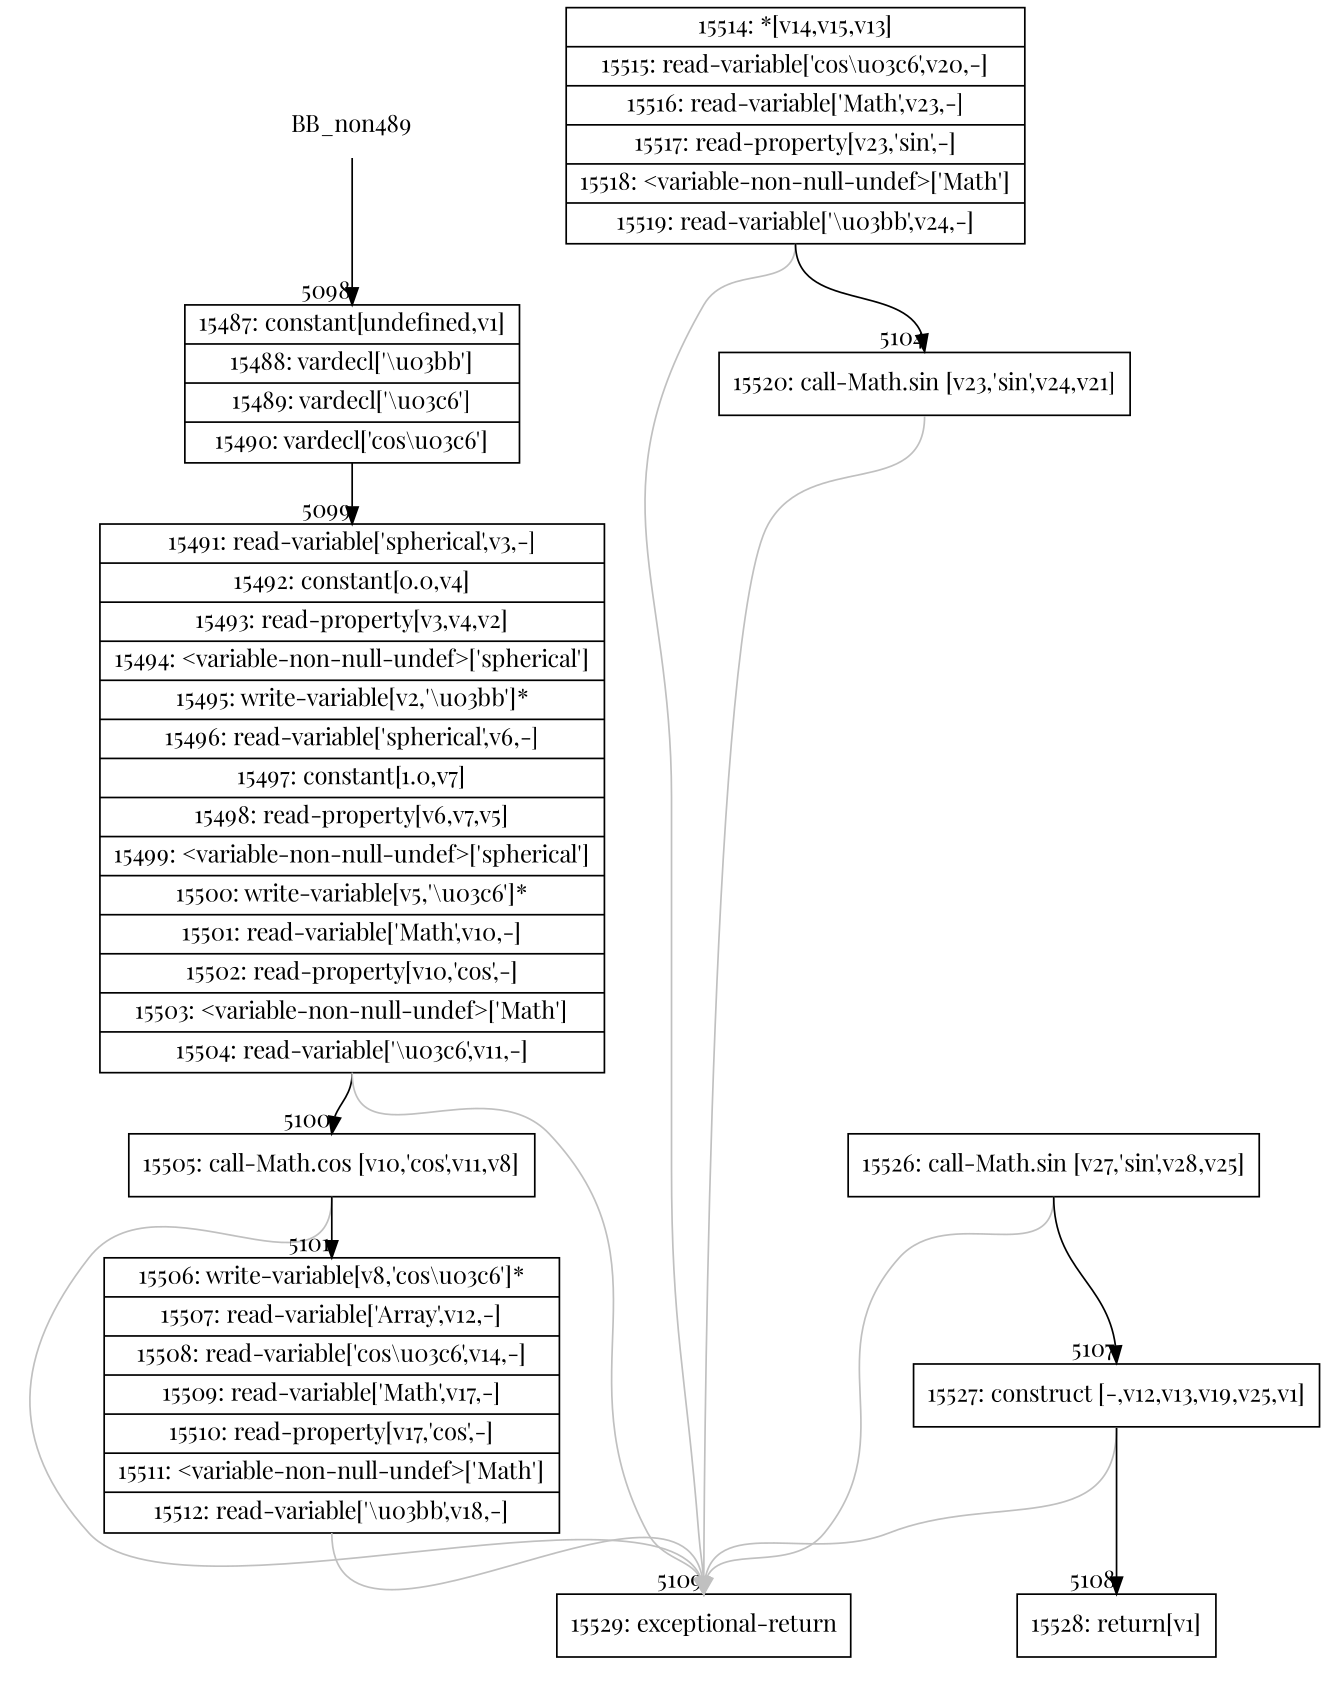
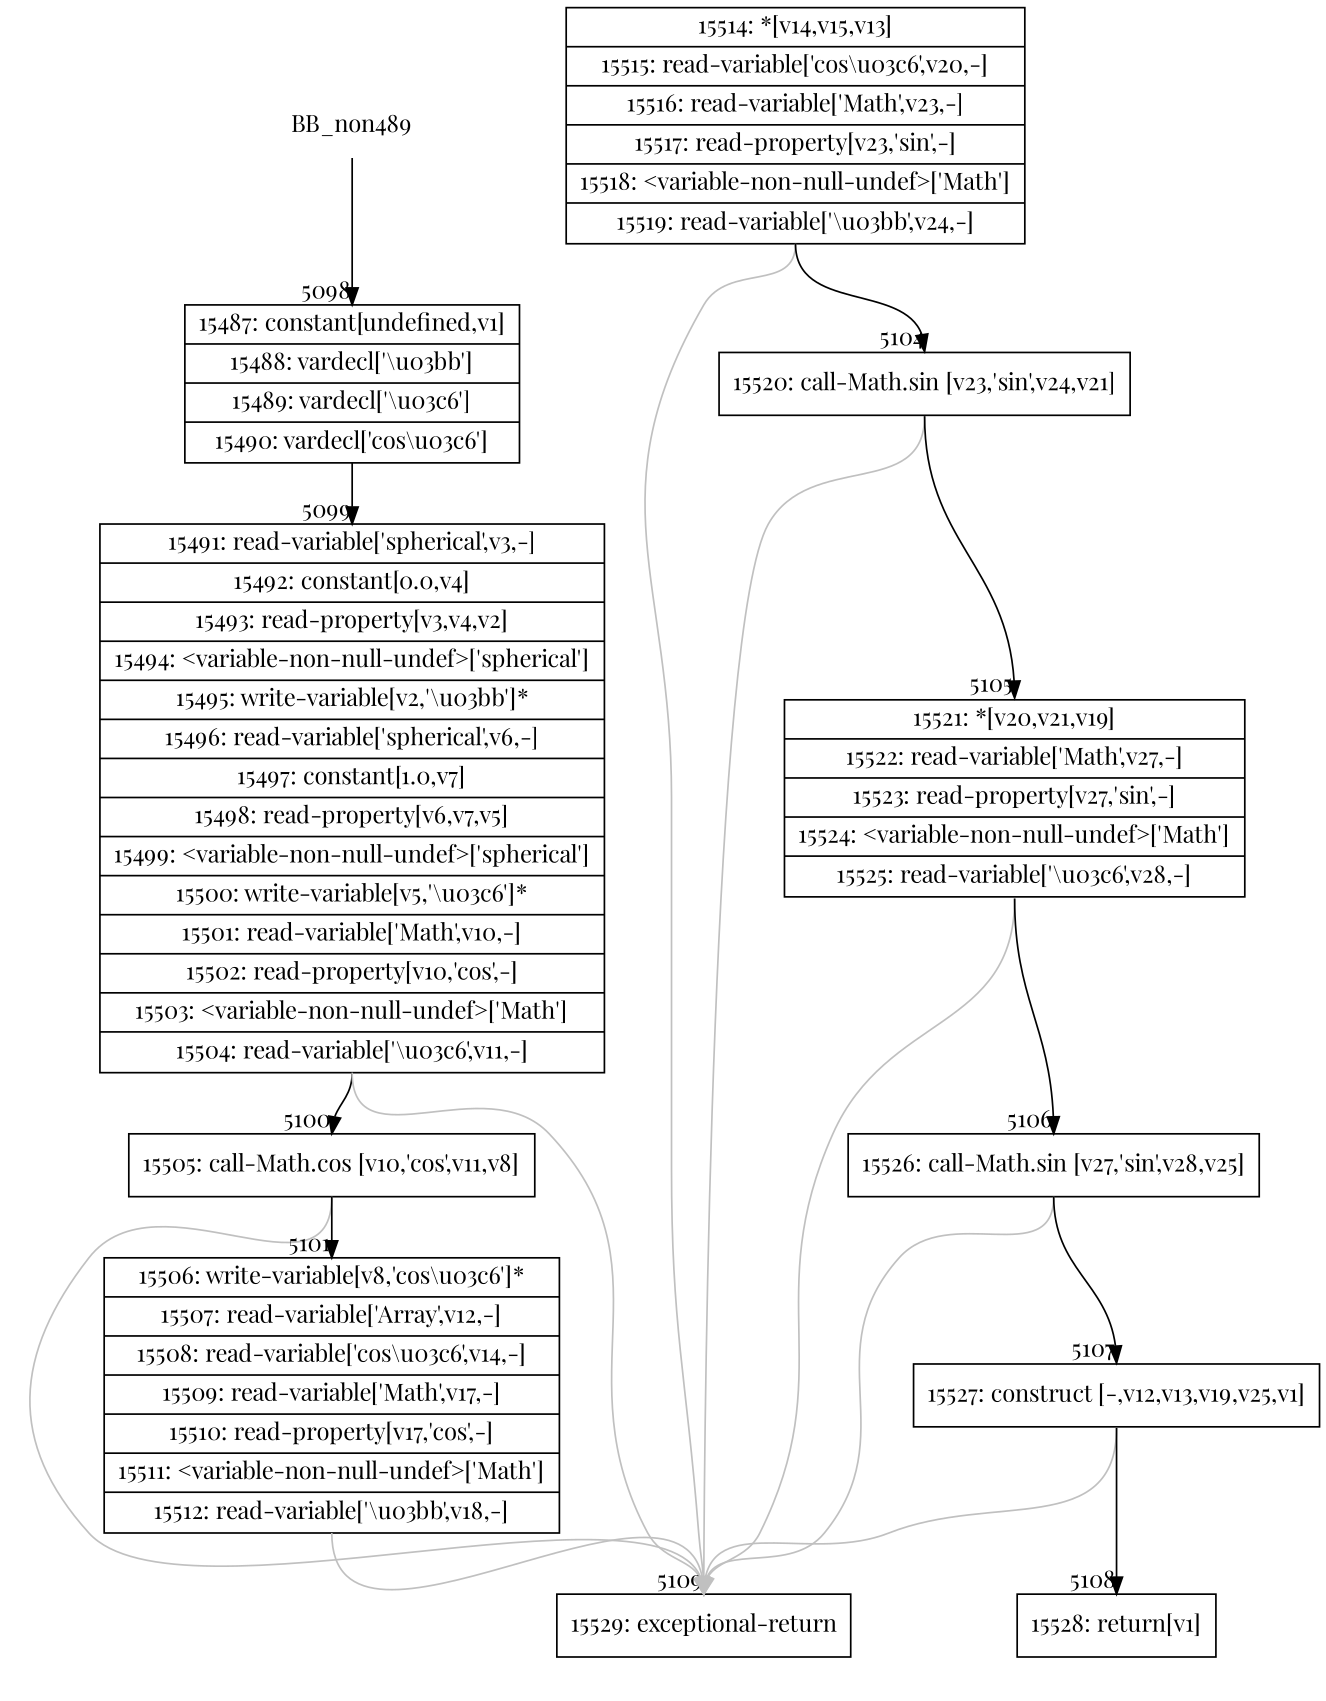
none -> (1015, 798)
